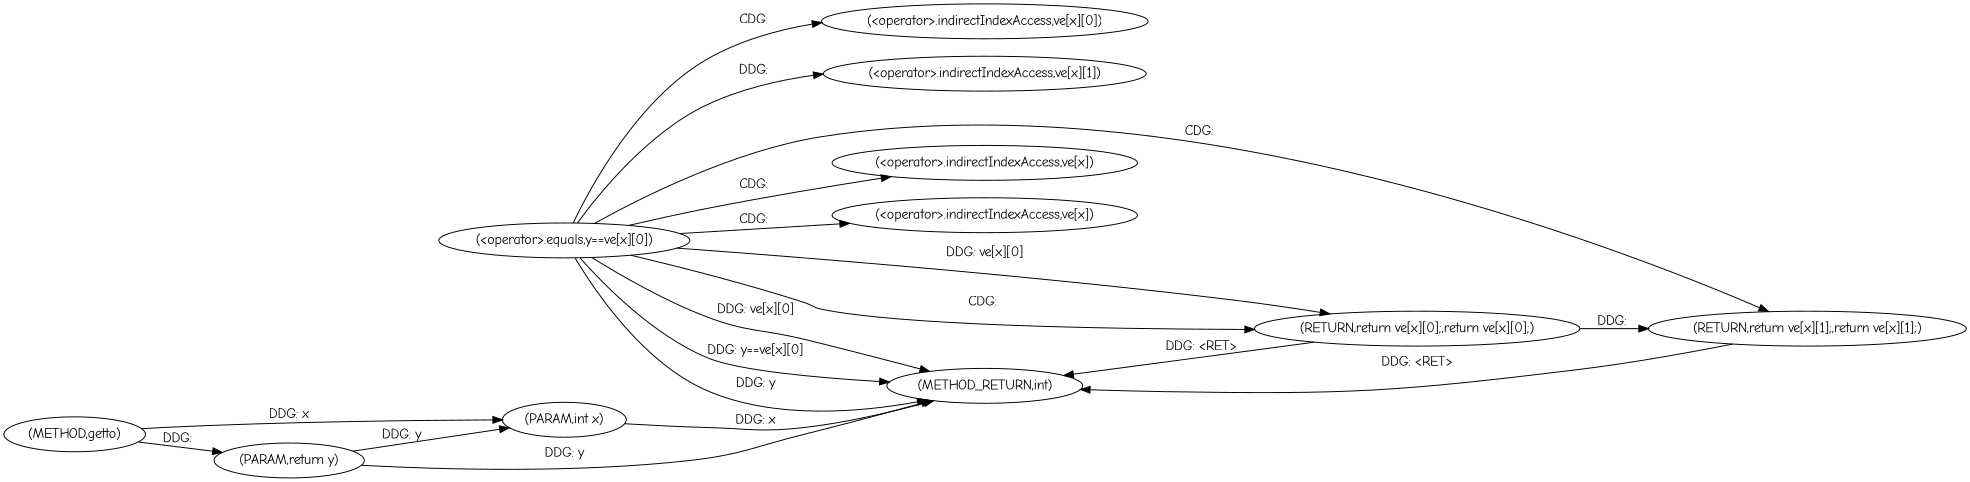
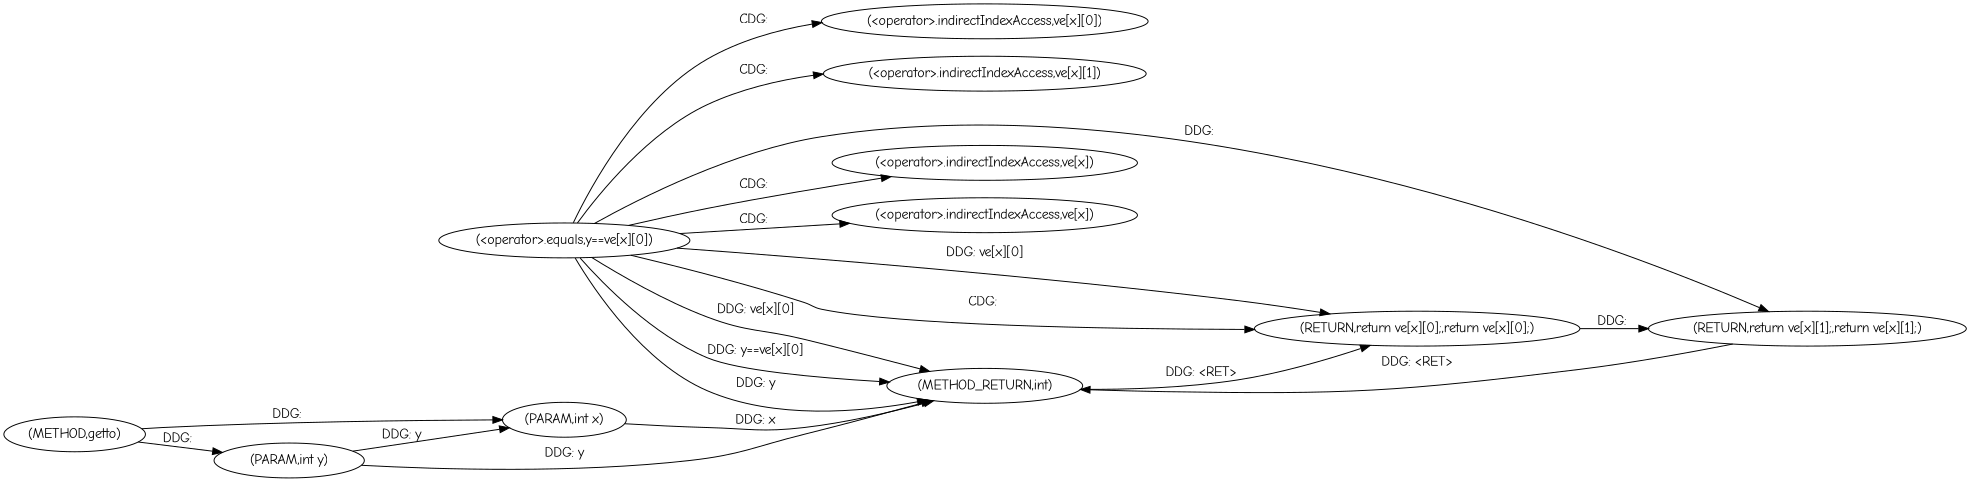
(756, 70) -> (756, 70)
(1201, 131) -> (1201, 131)
(1194, 358) -> (1223, 382)
(289, 414) -> (289, 414)
(289, 460) -> (289, 460)
